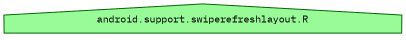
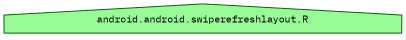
(203, 20) -> (203, 20)
